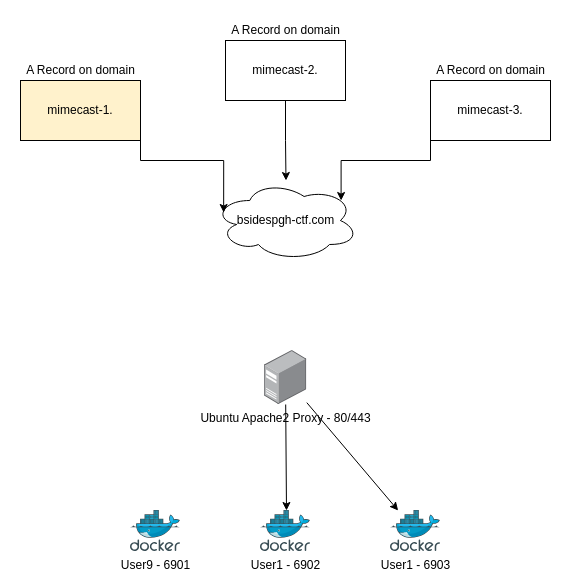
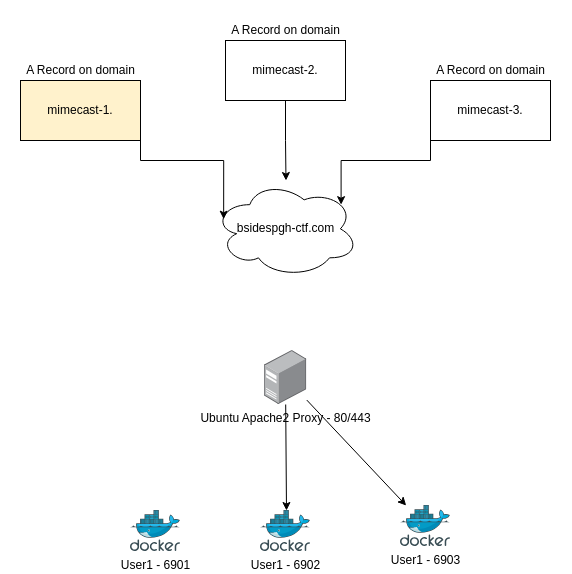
(286, 221) -> (286, 229)
(416, 531) -> (426, 526)
(156, 566) -> (156, 566)
